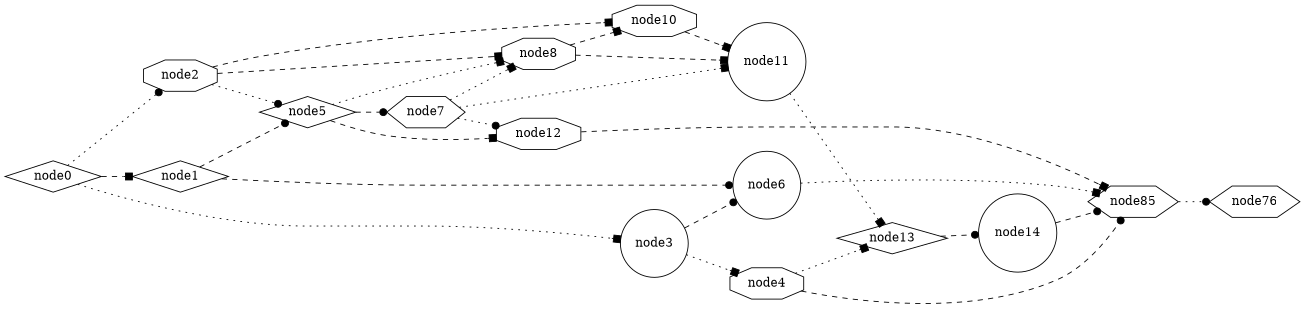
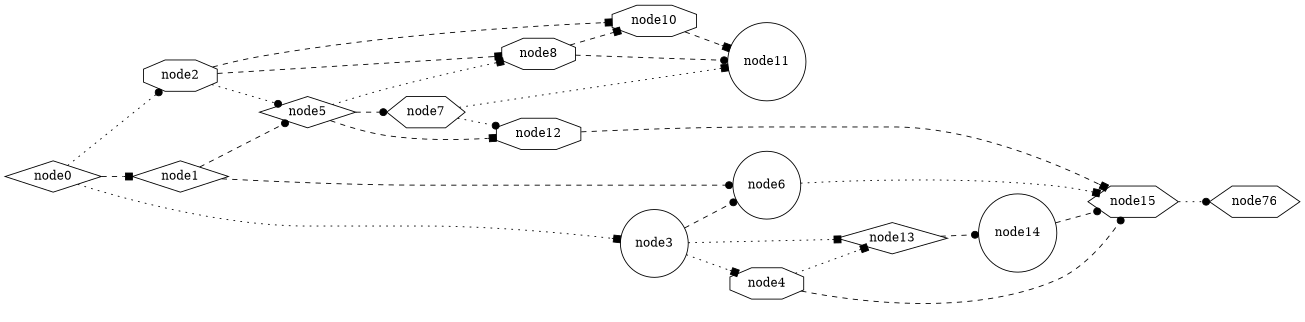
(647, 58) -> (647, 58)
(478, 85) -> none
(833, 156) -> (760, 241)
(1133, 202) -> (1133, 202)
